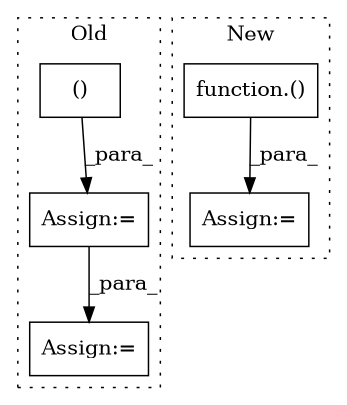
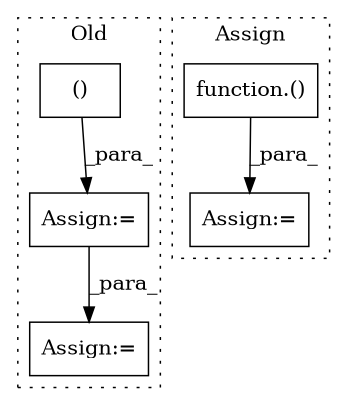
(251, 35) -> (251, 35)
